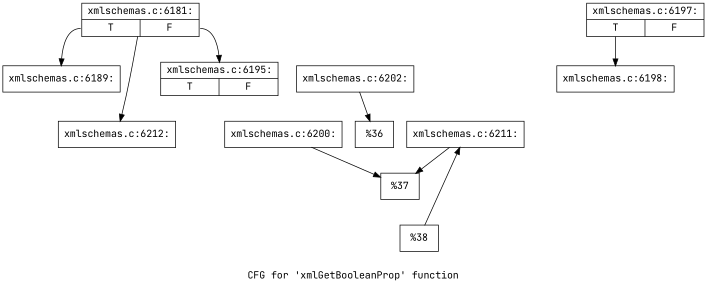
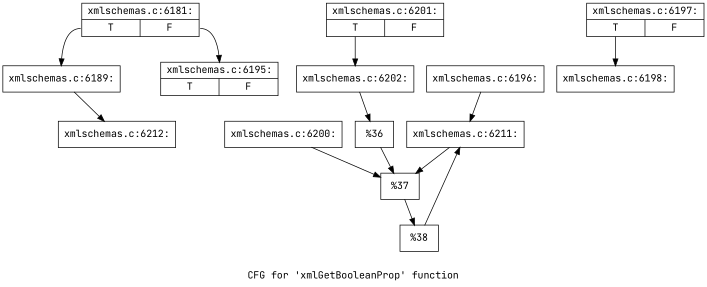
none -> (385, 20)
(130, 76) -> (87, 104)
none -> (485, 79)
none -> (386, 157)
none -> (408, 209)
